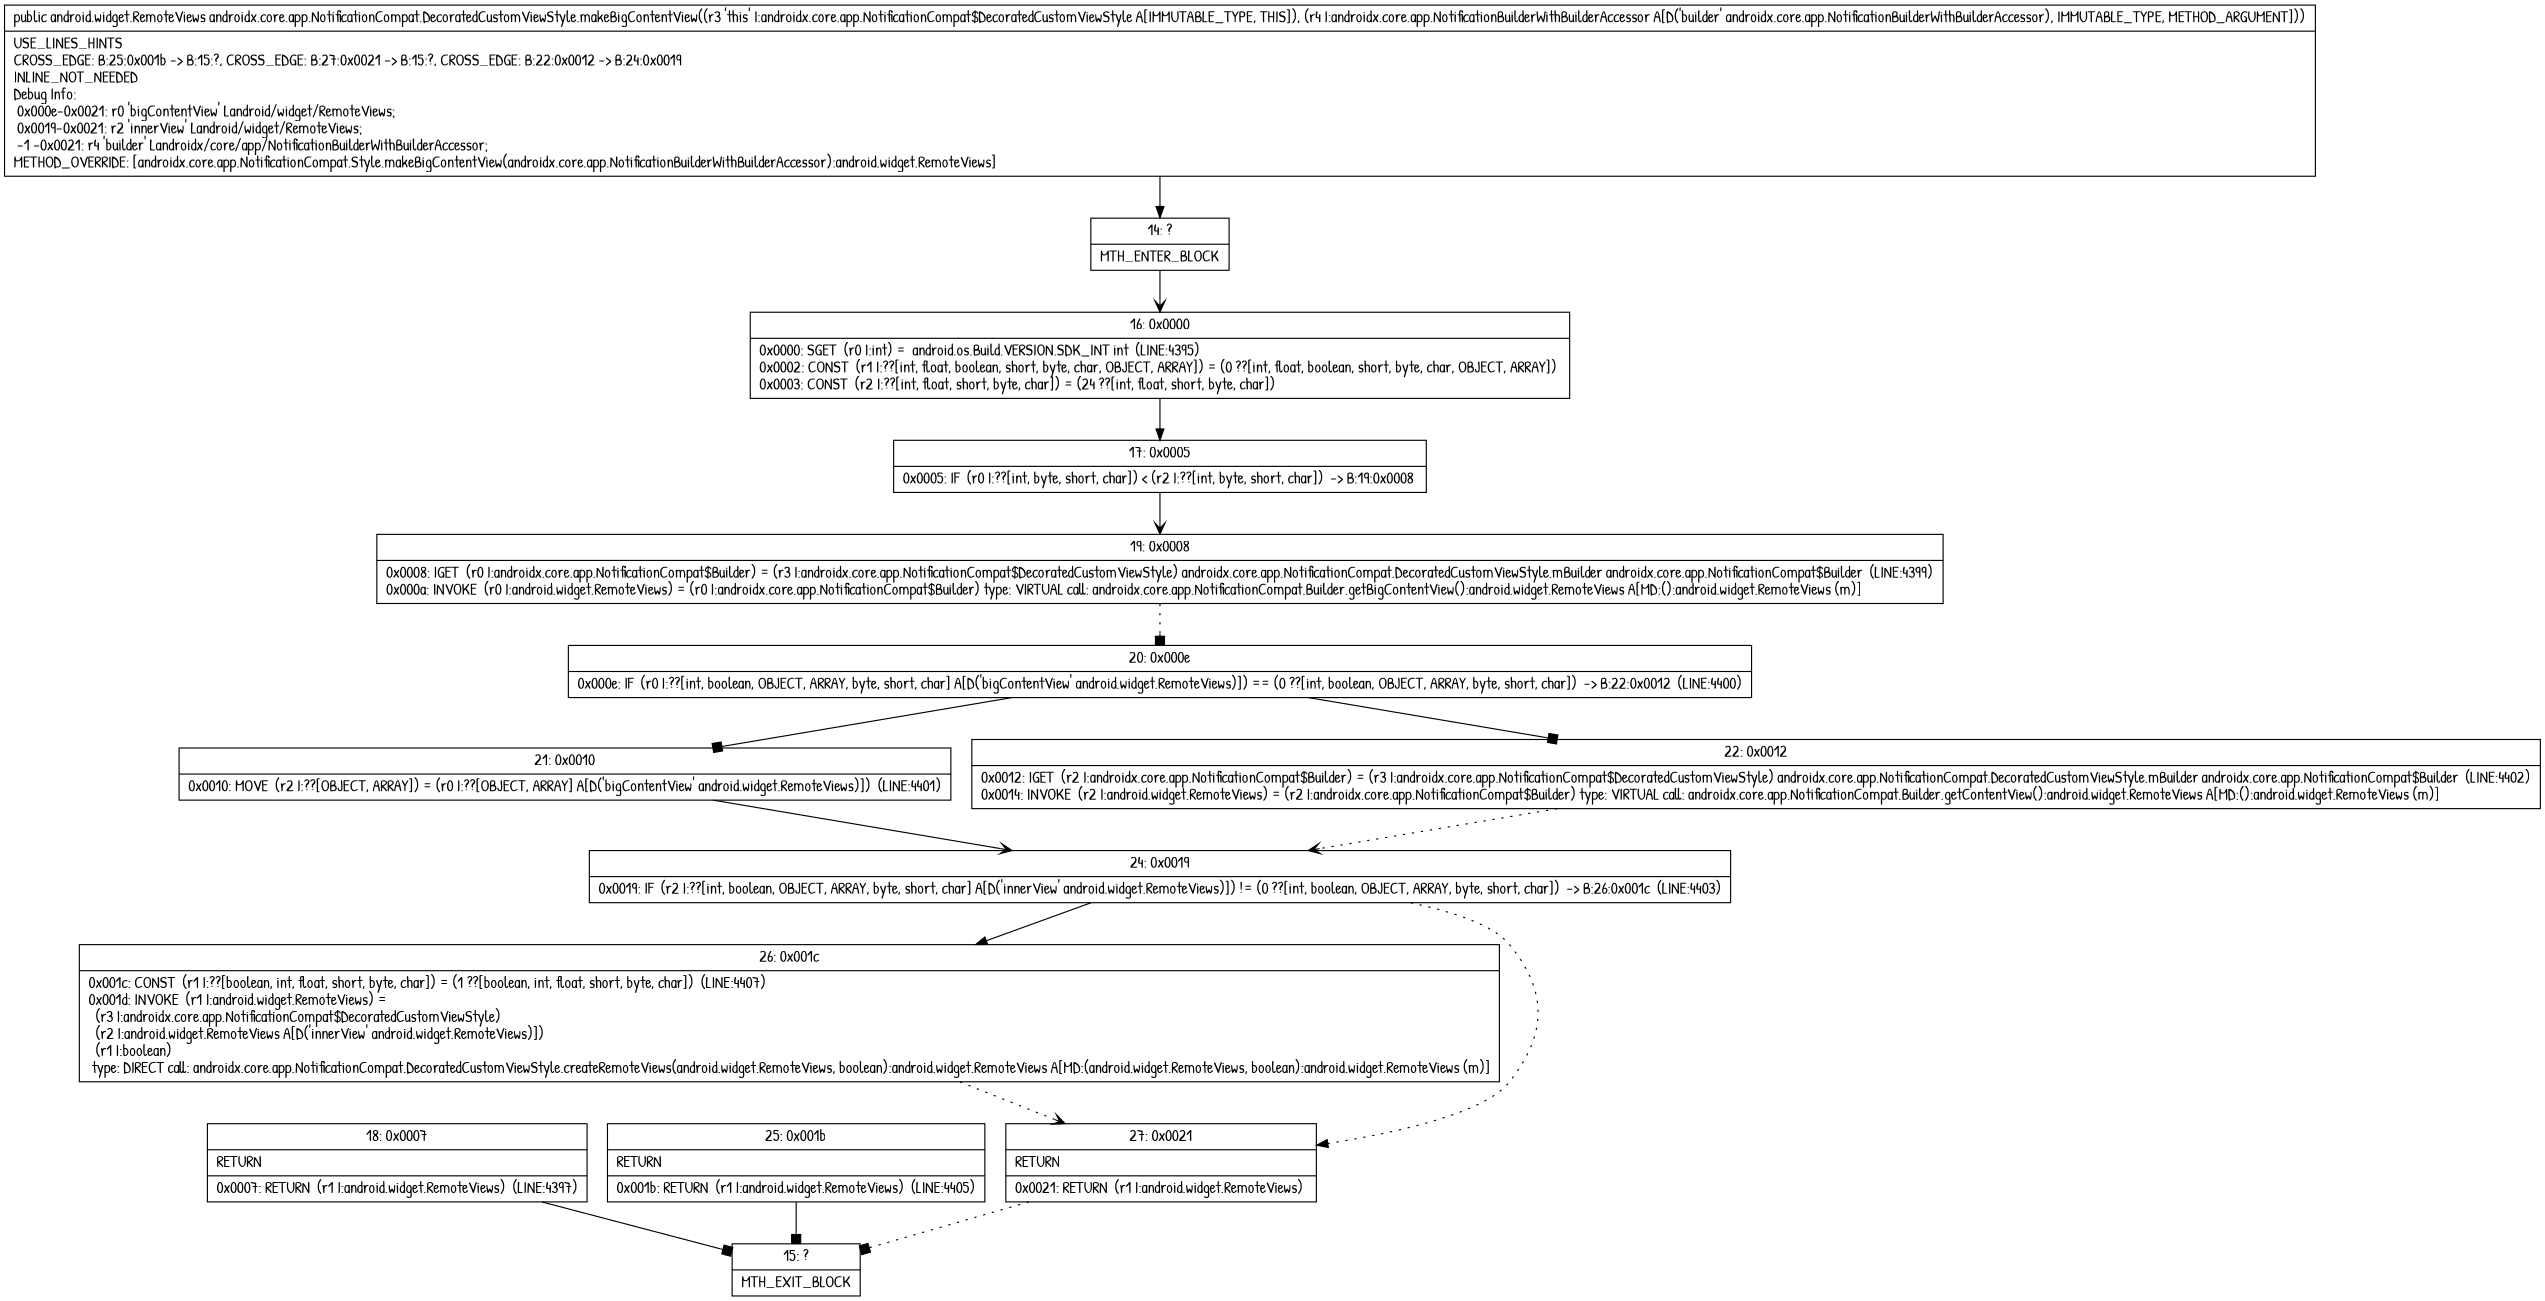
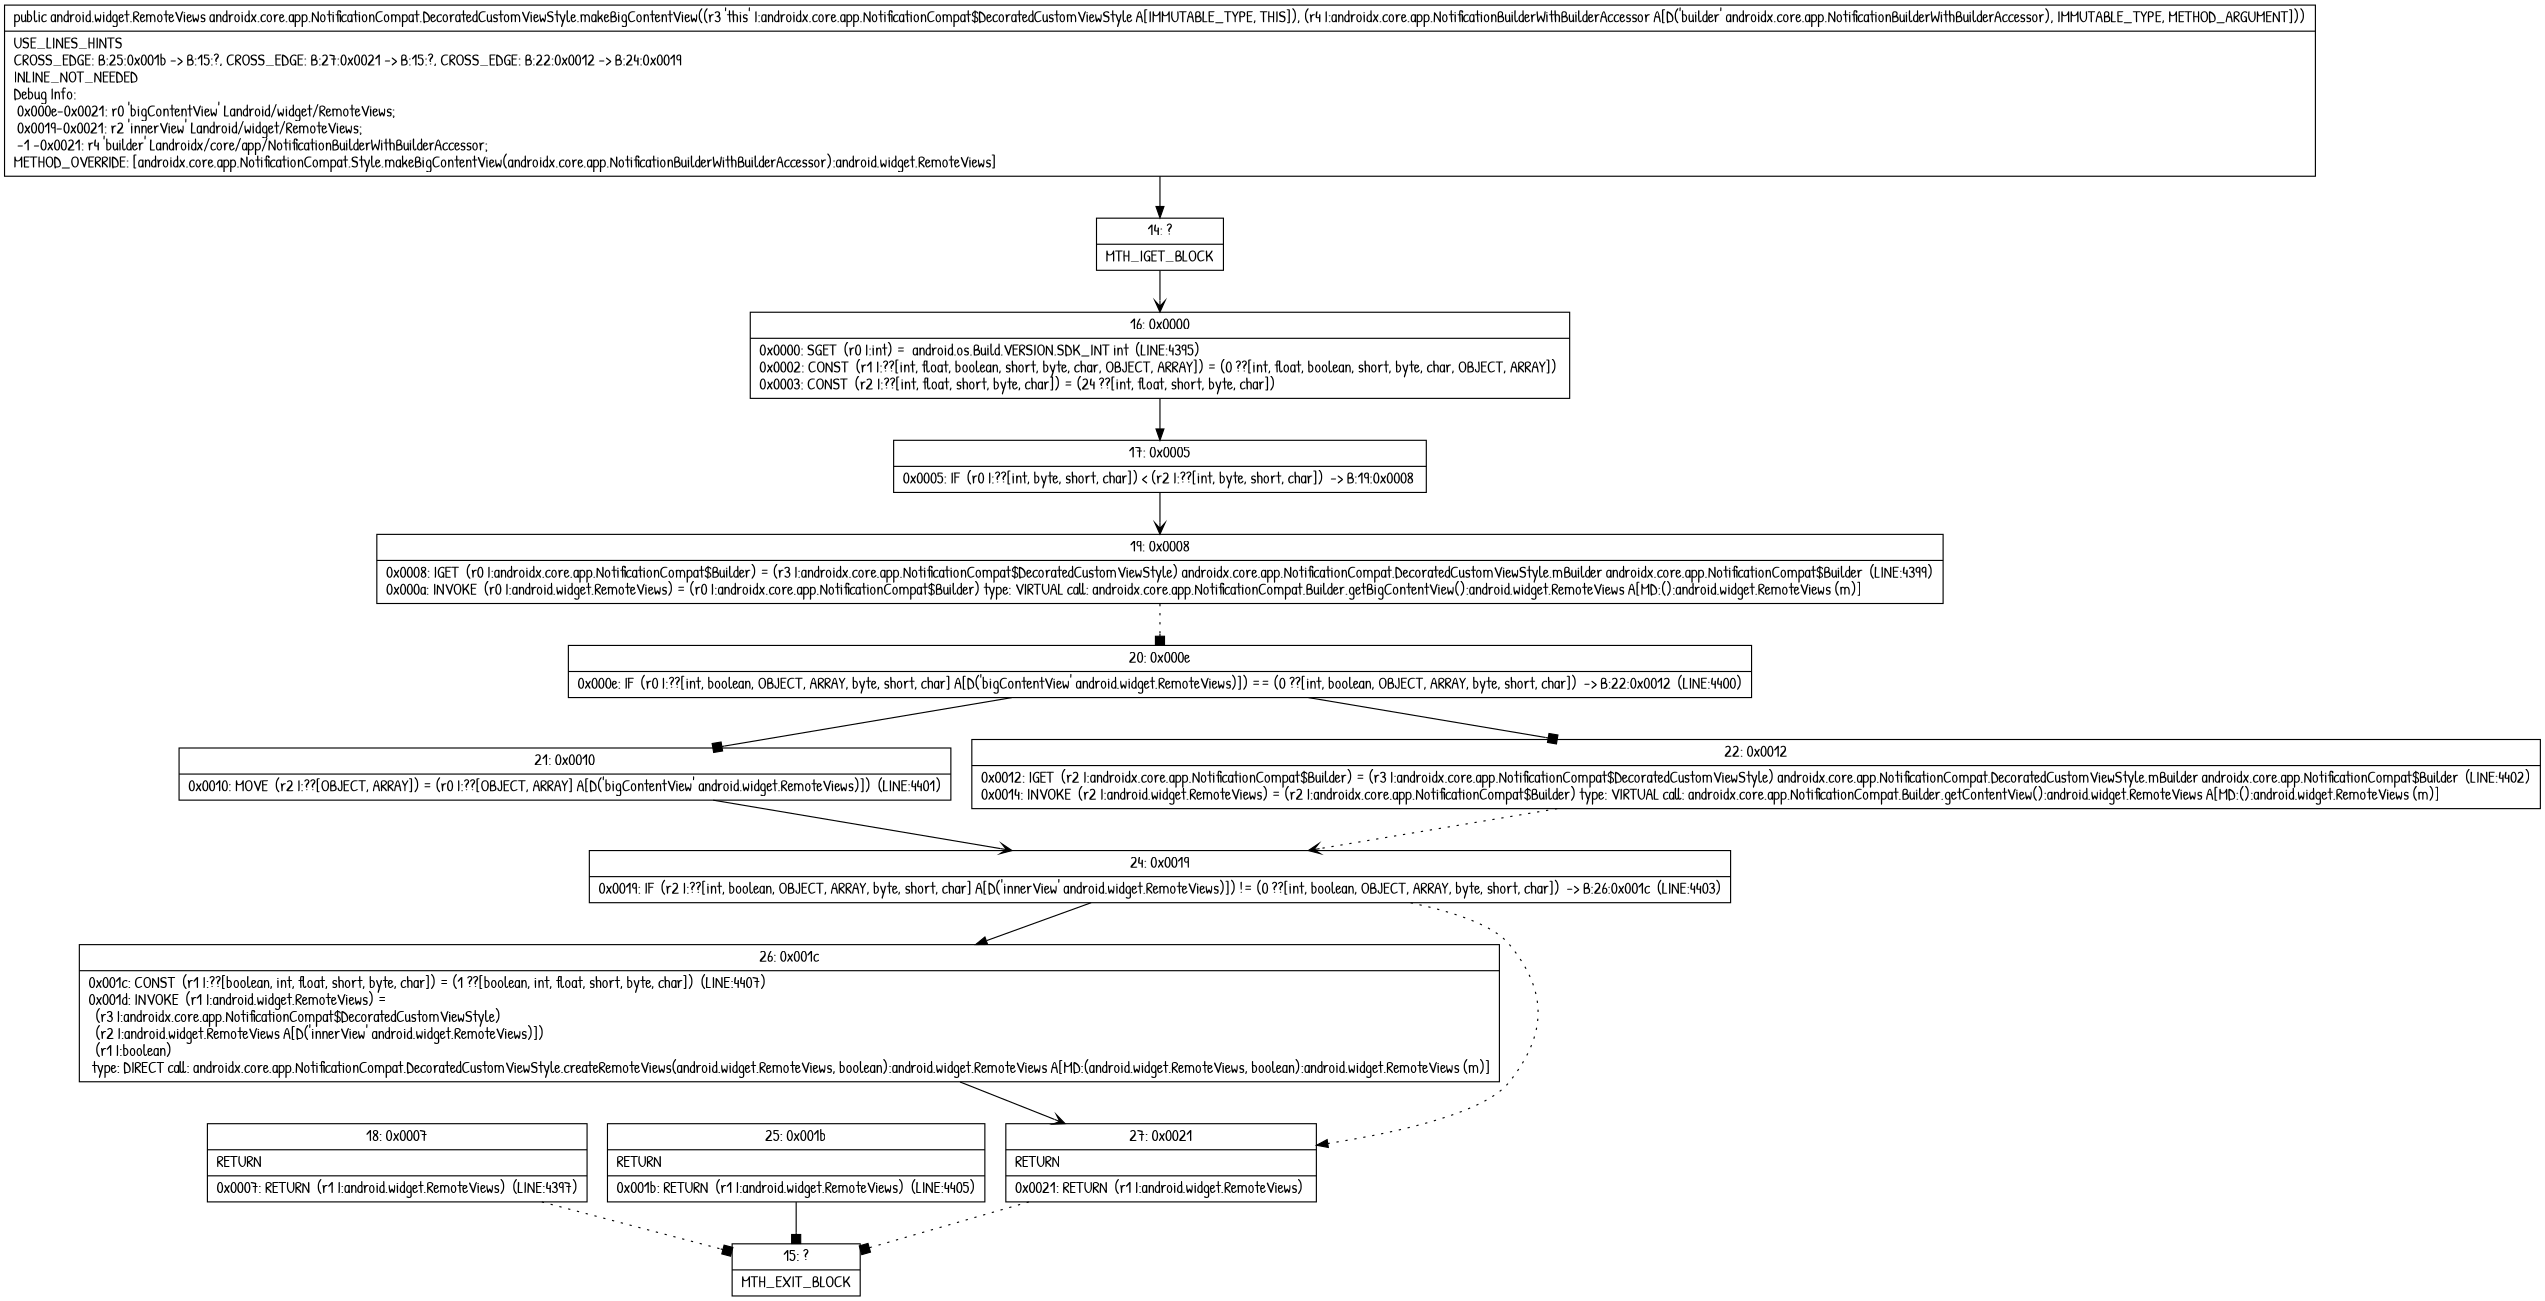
(1160, 257) -> (1160, 257)
(1007, 1101) -> (1007, 1101)
(631, 1225) -> (631, 1225)
